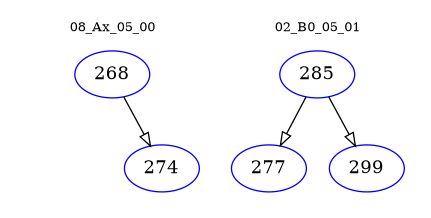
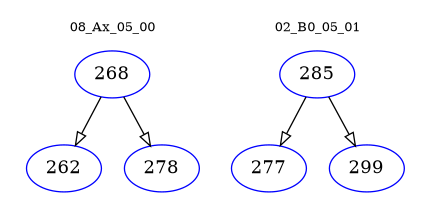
none -> (64, 168)
(162, 168) -> (162, 168)
